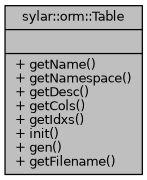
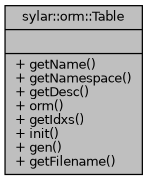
(50, 106) -> (40, 106)
